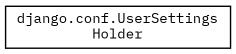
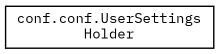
(118, 27) -> (110, 27)
